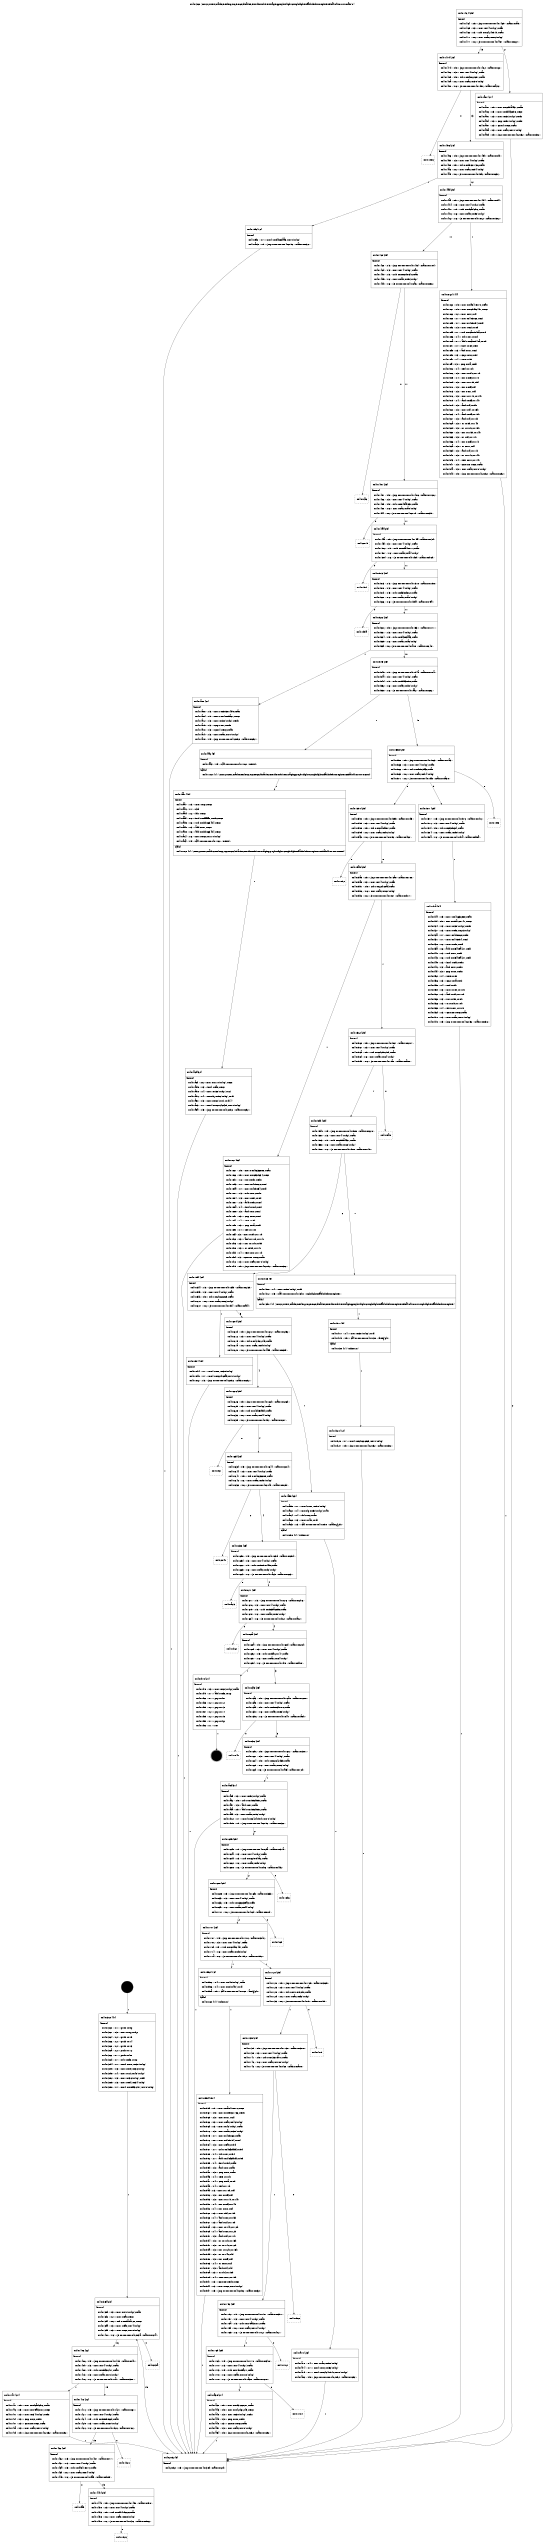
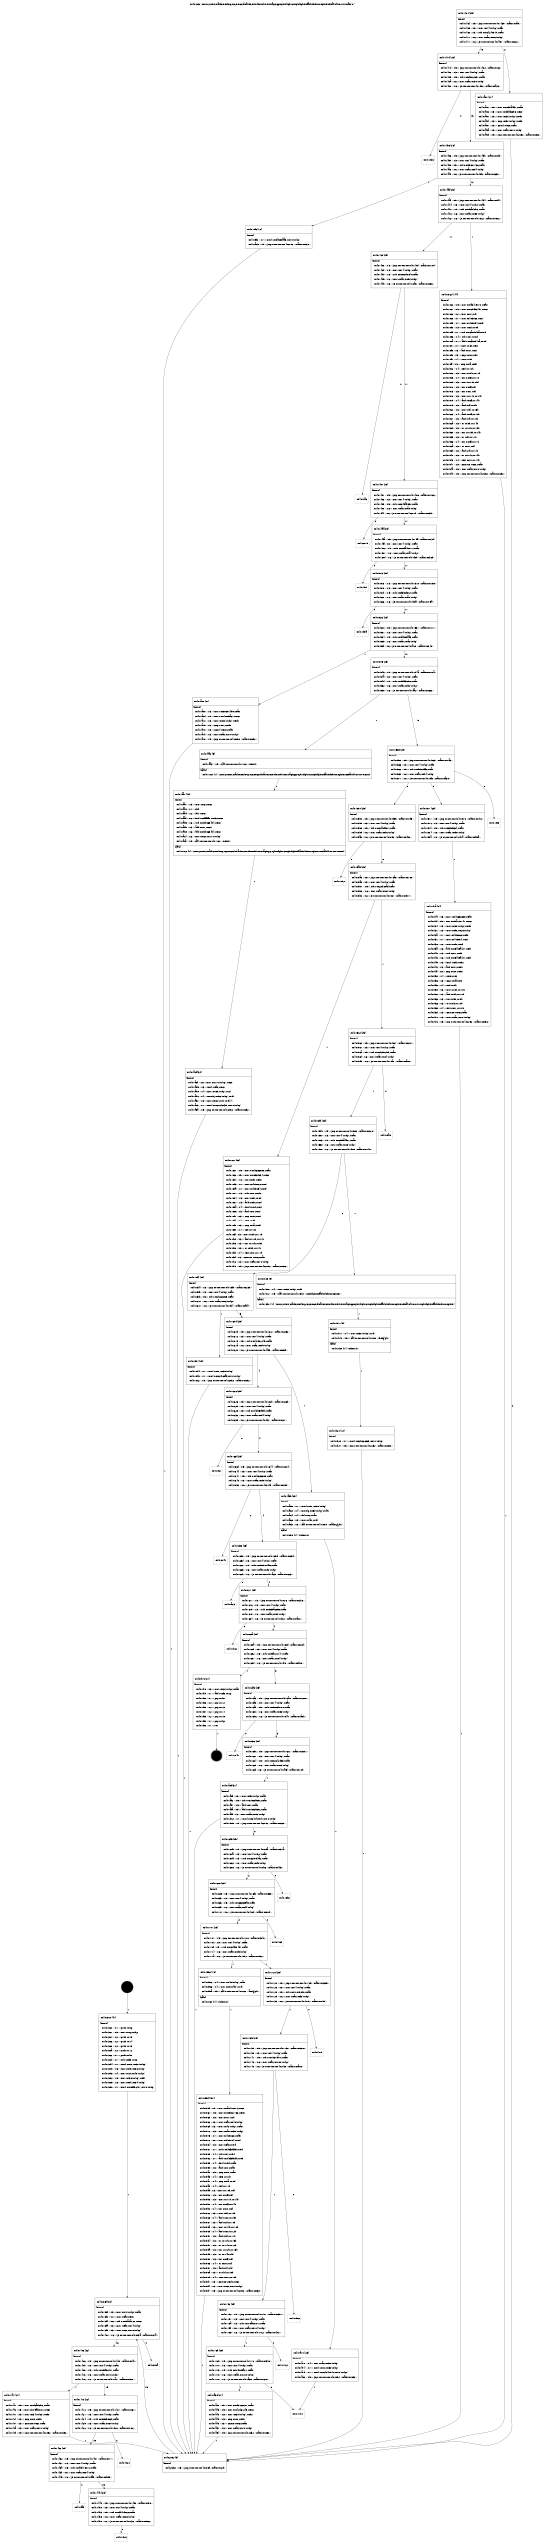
(297, 2442) -> (308, 2395)
